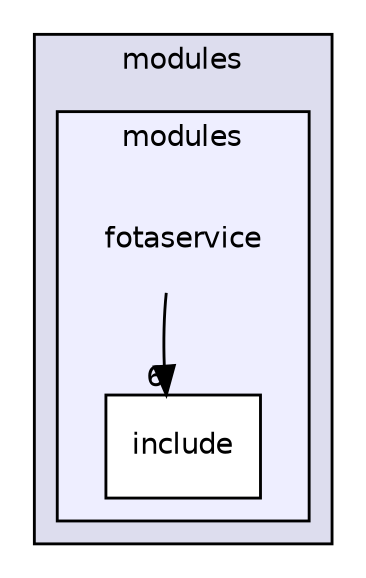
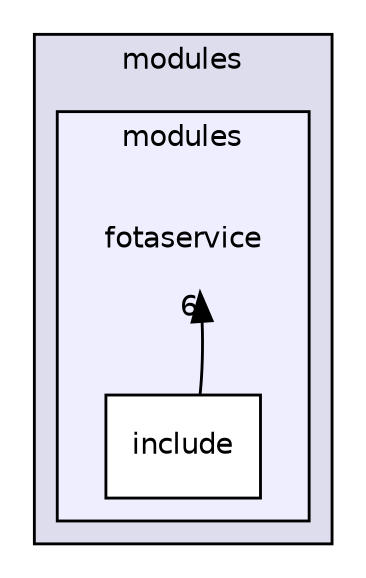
(164, 329) -> (202, 358)
